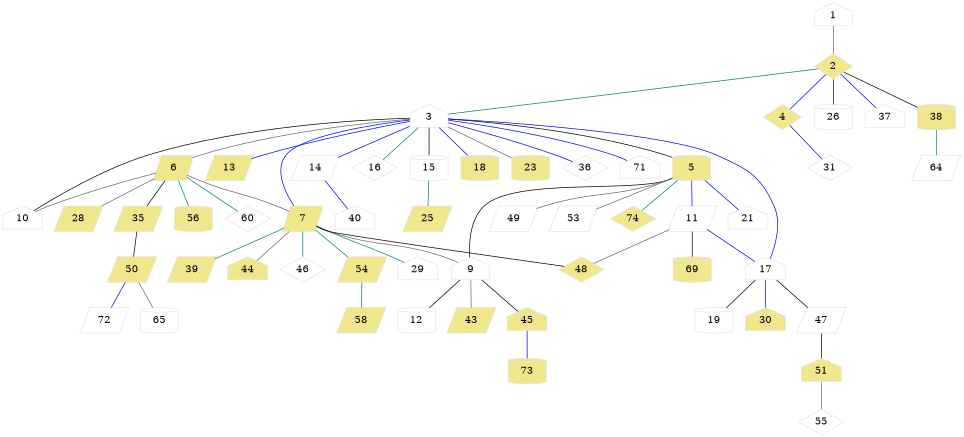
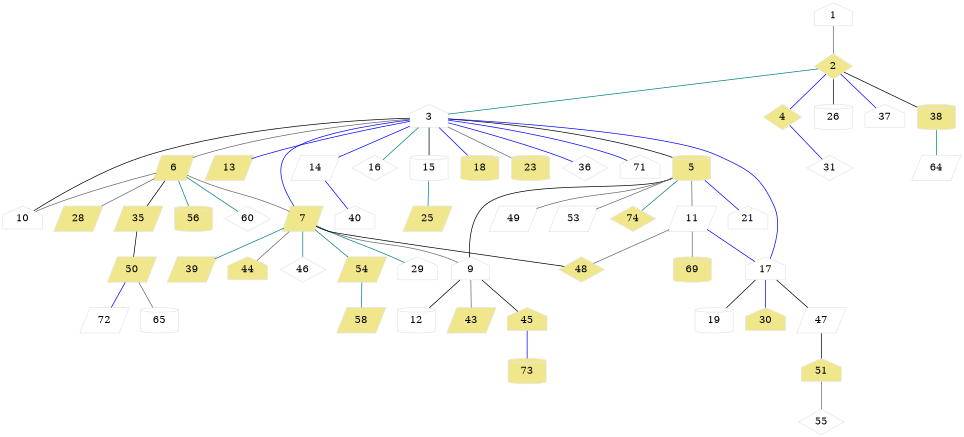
(692, 193) -> (692, 193)
(692, 244) -> (692, 244)
